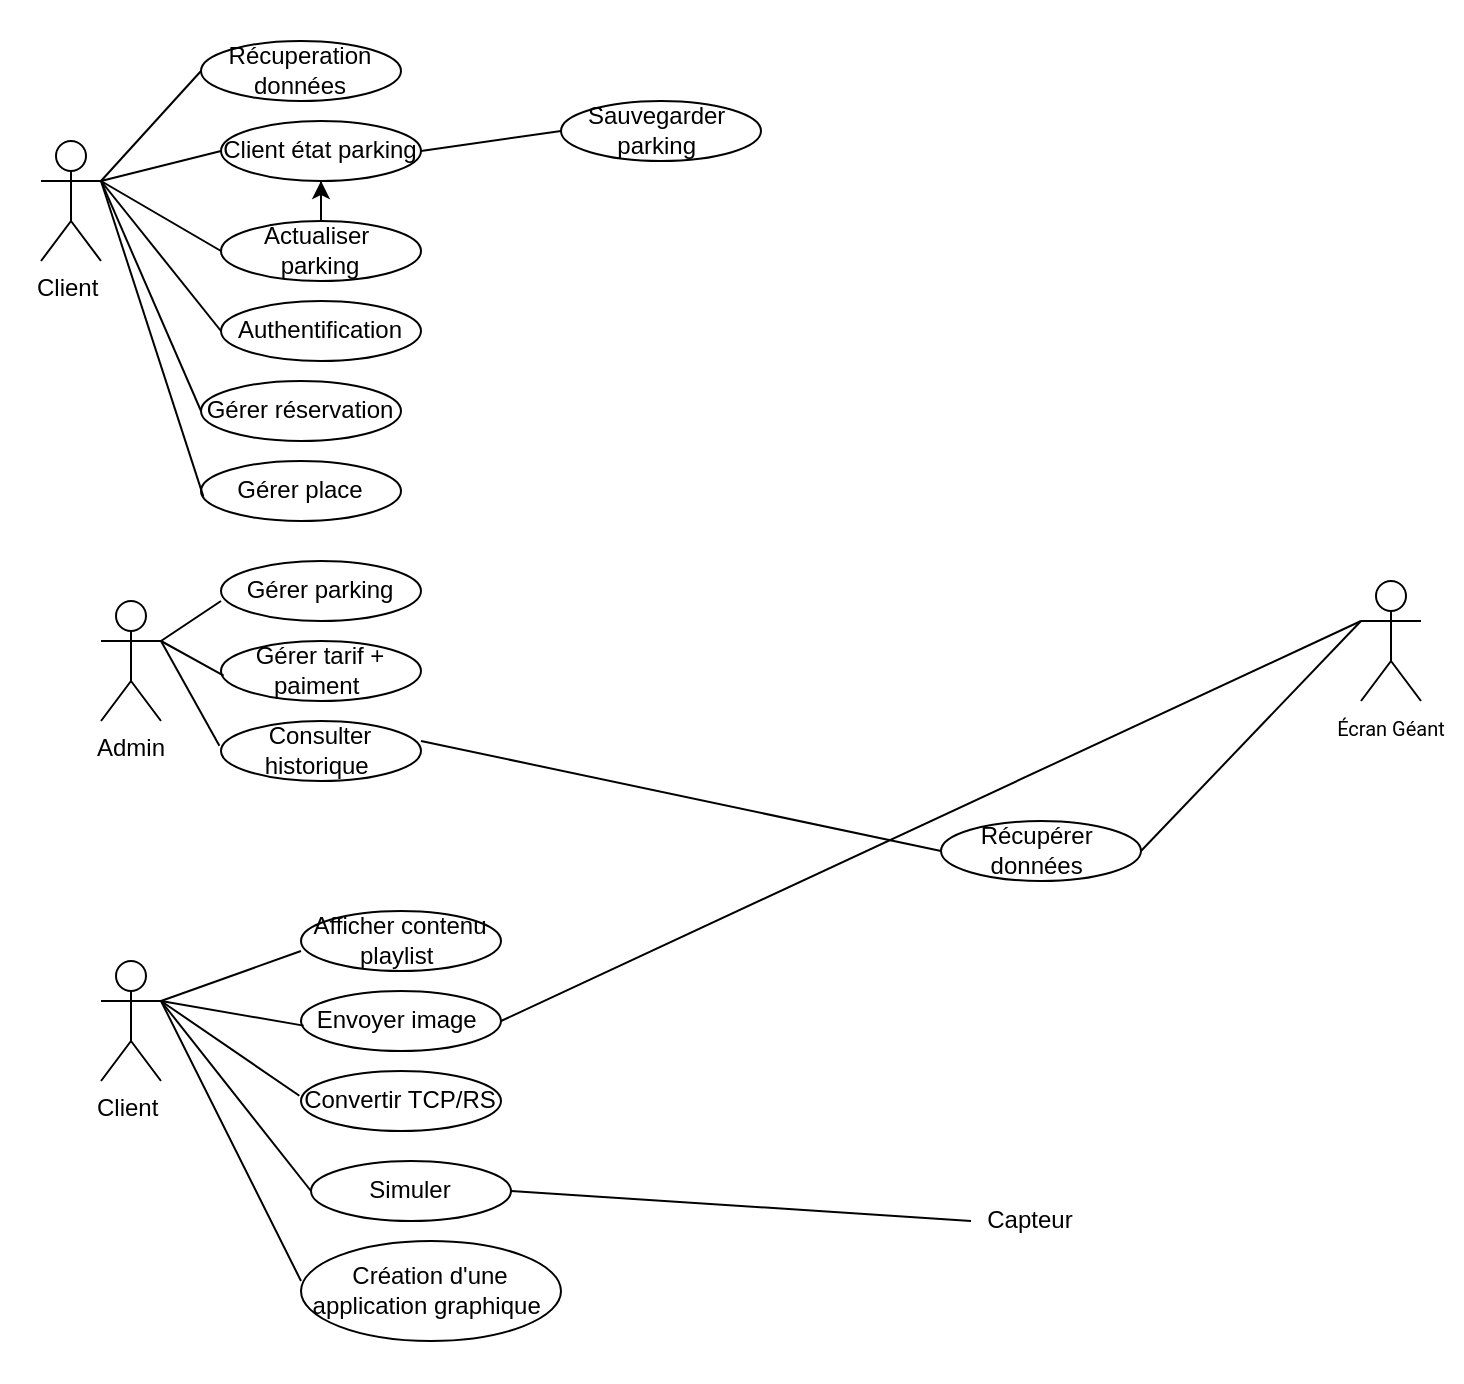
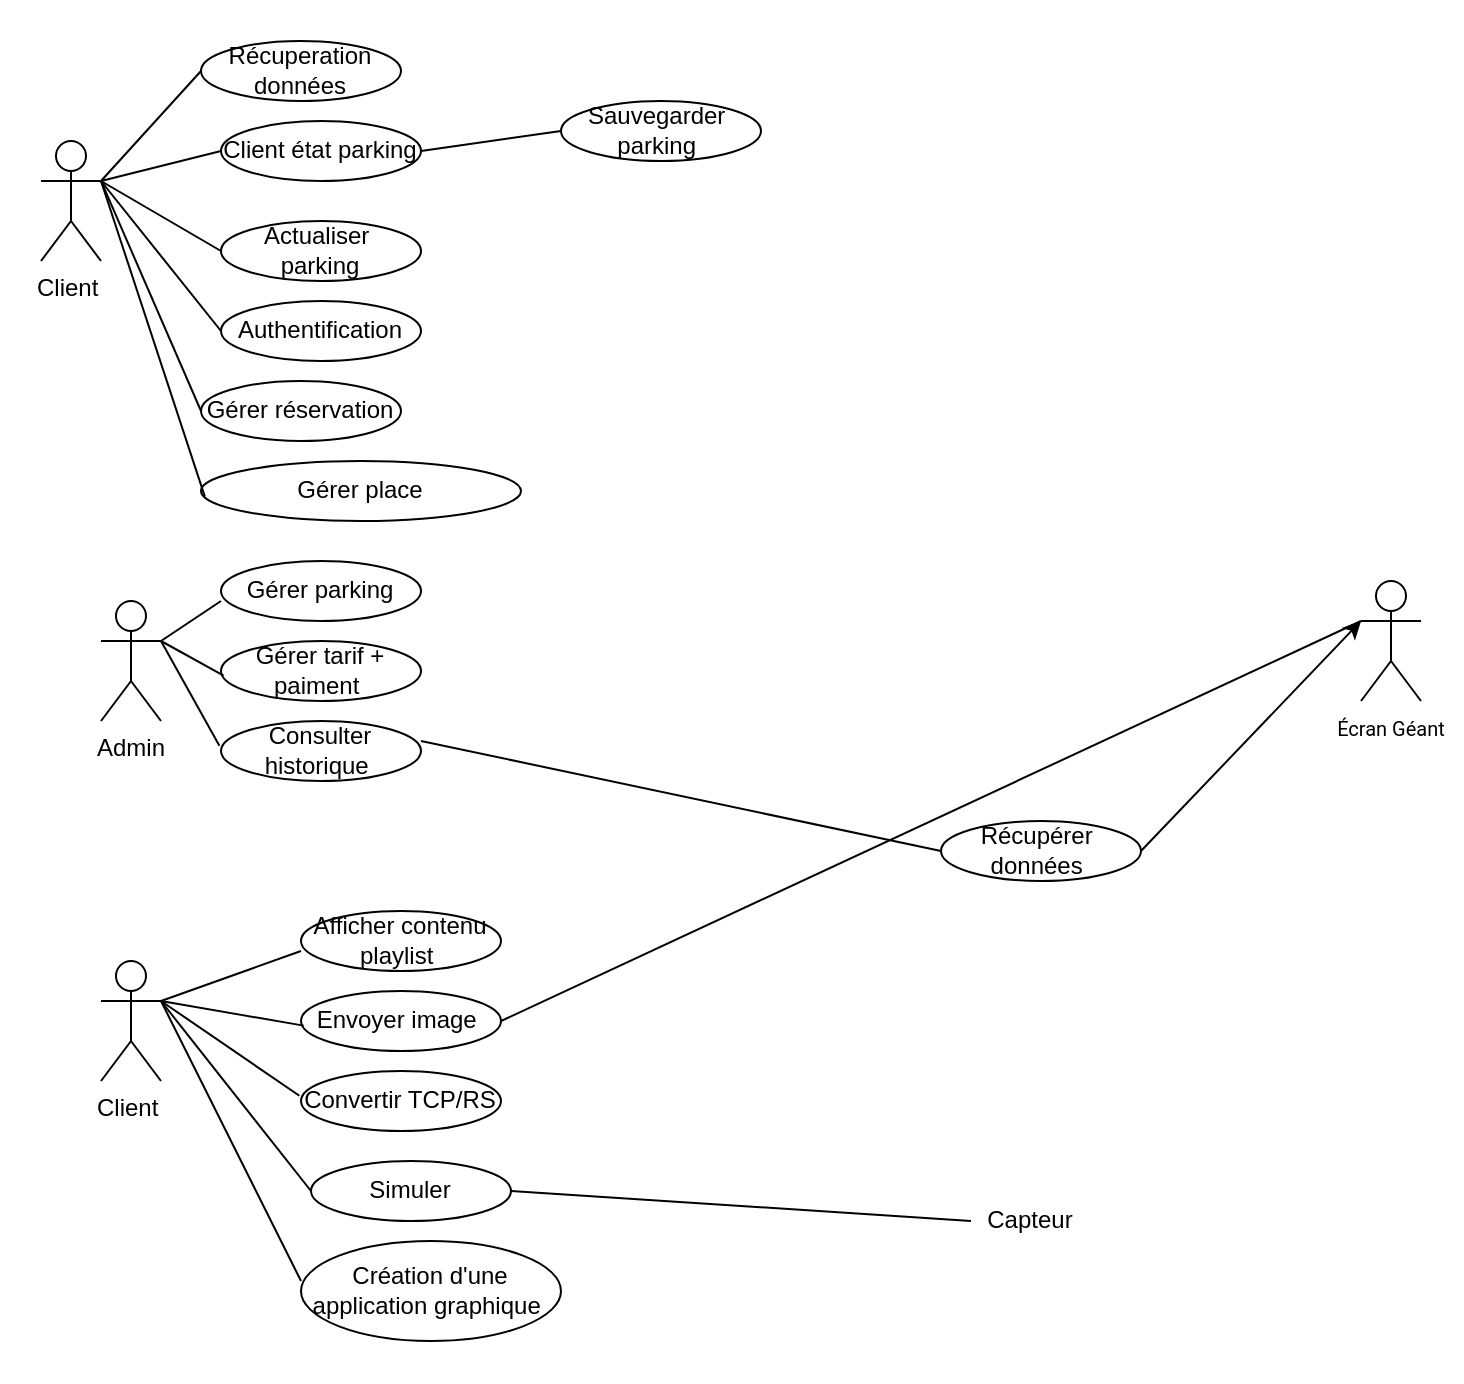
(321, 194) -> none
(301, 491) -> (361, 491)
(1352, 630) -> (1351, 632)
